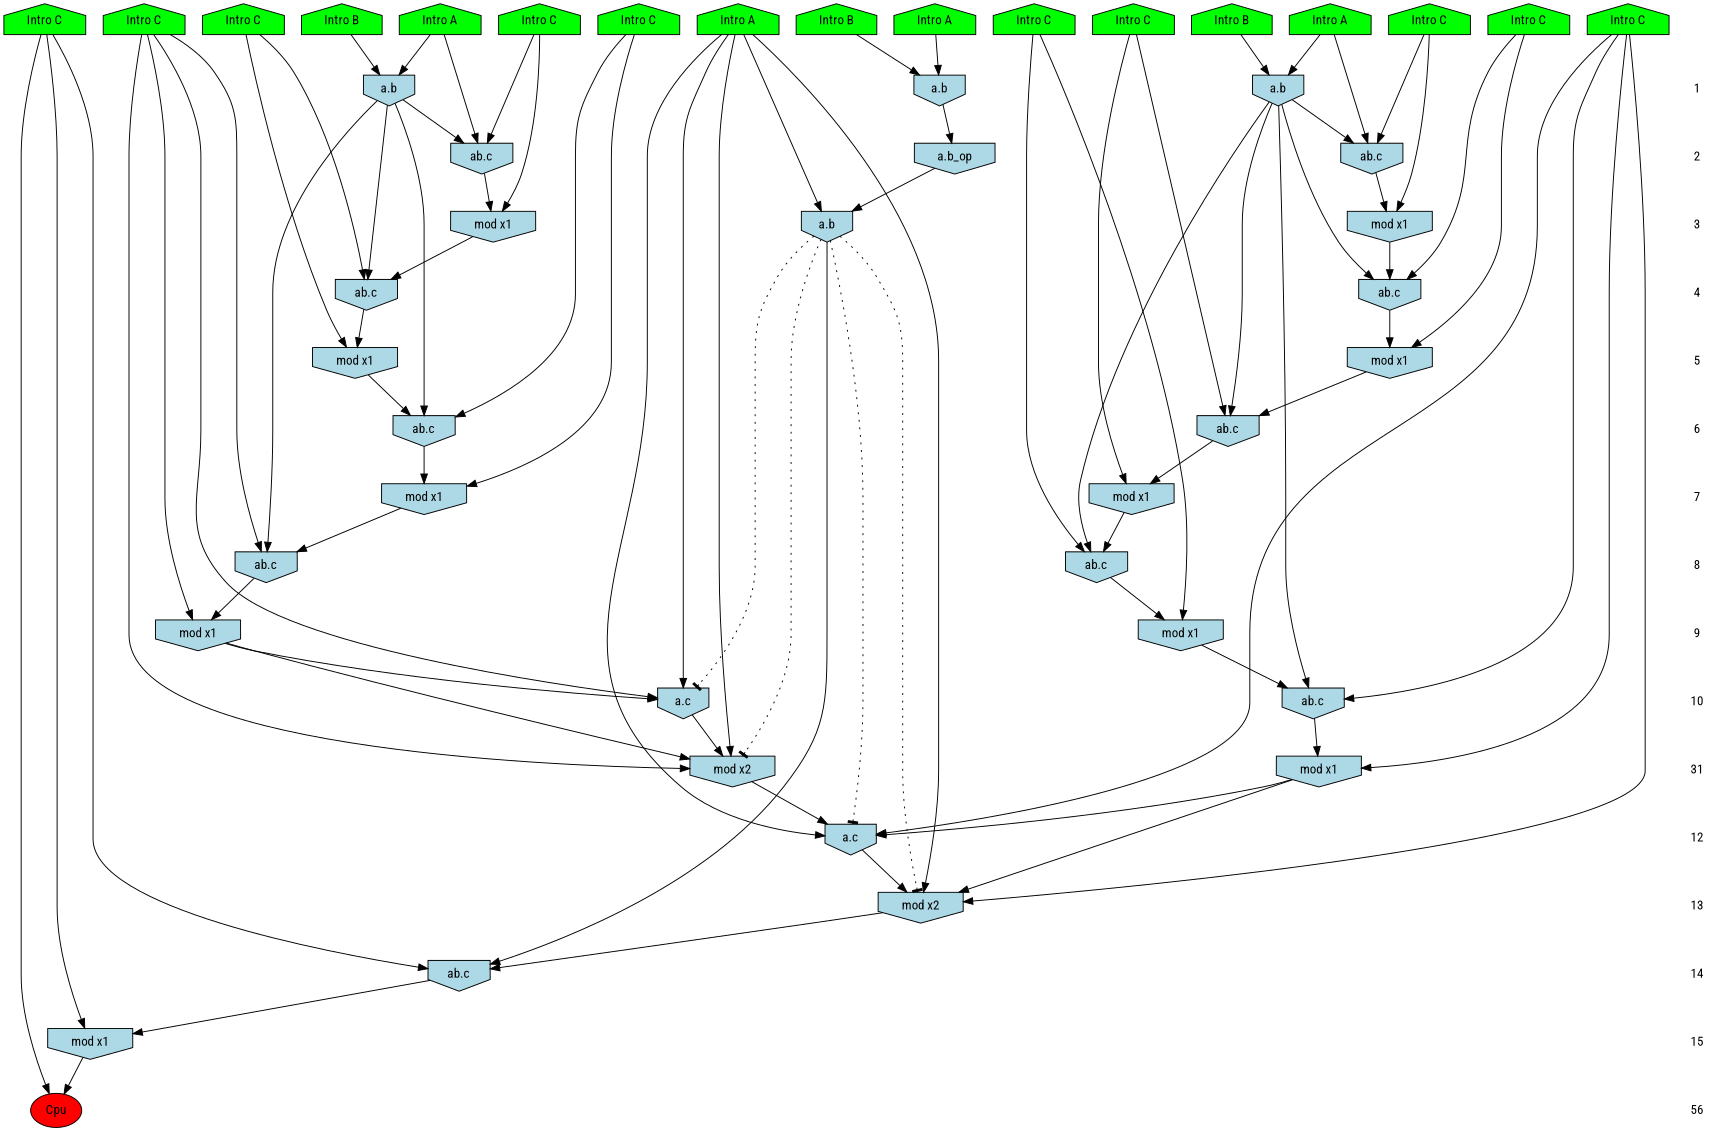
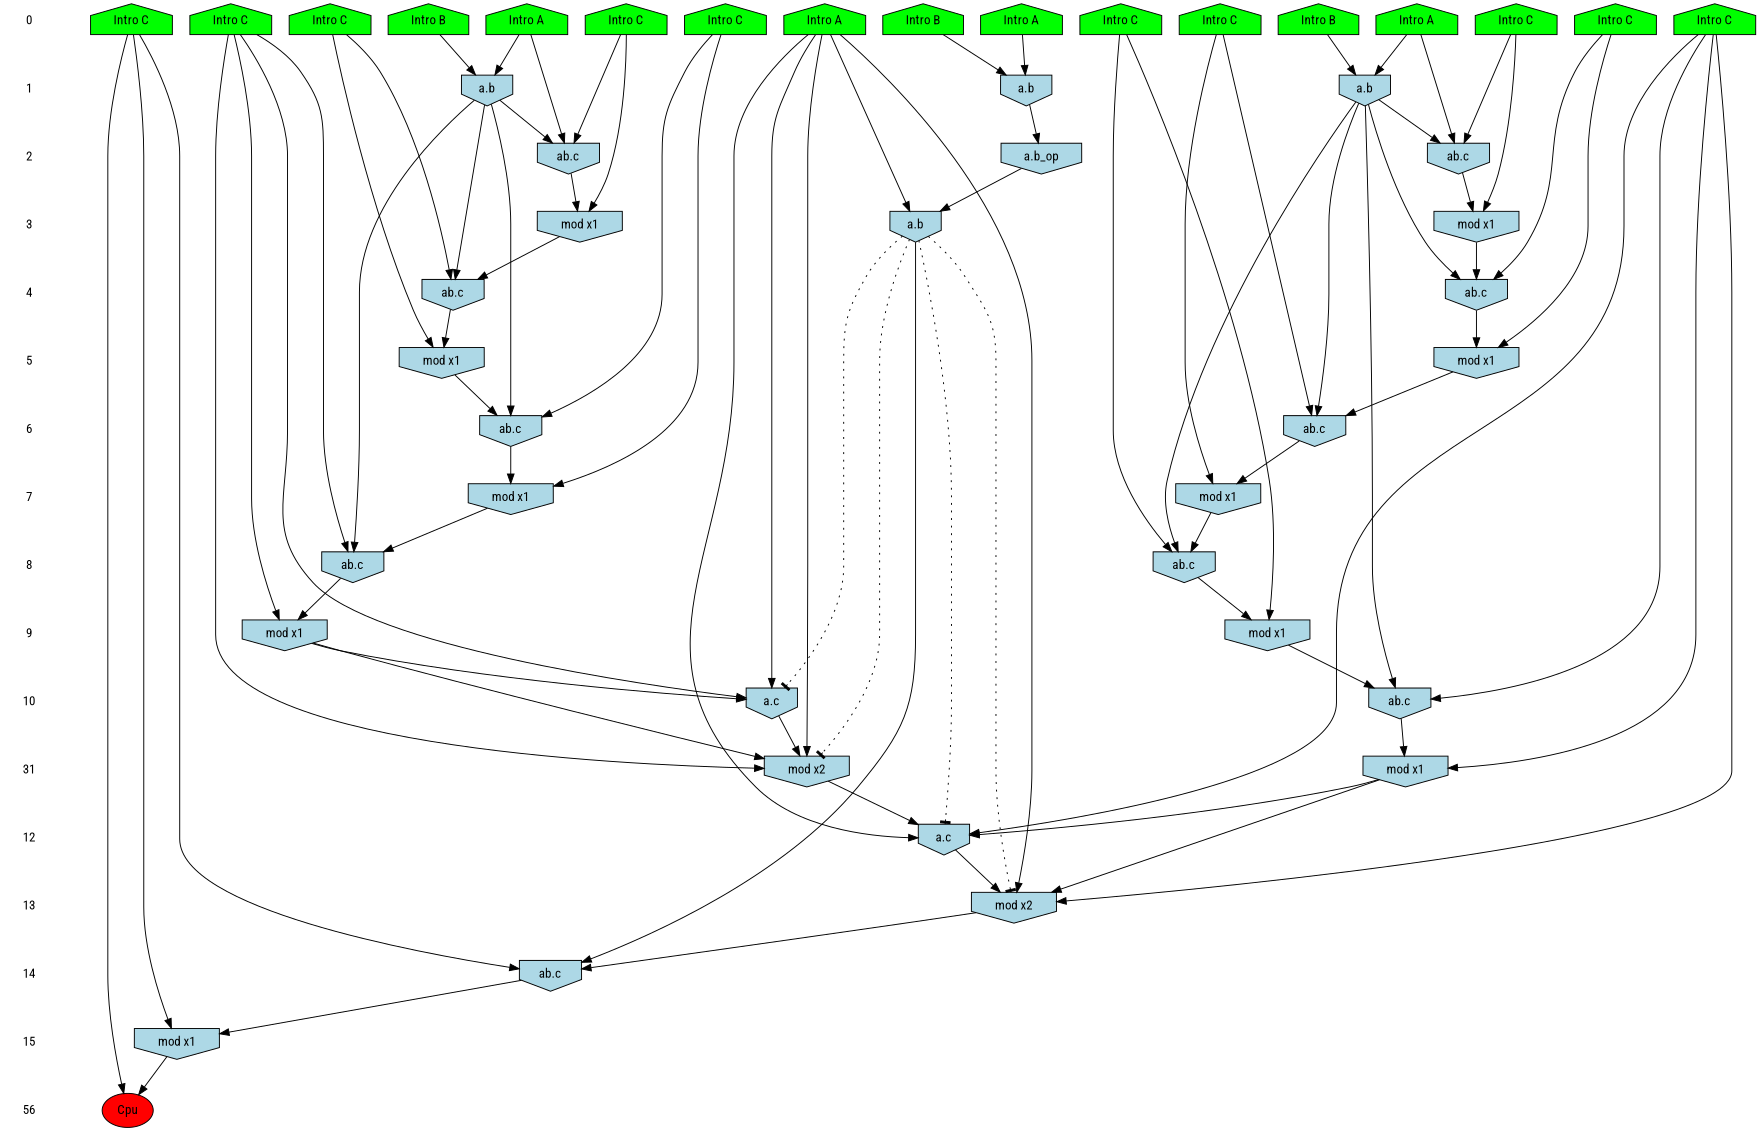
none -> (29, 21)
